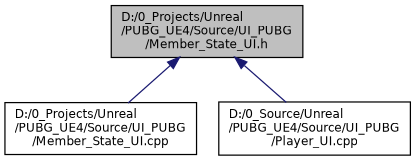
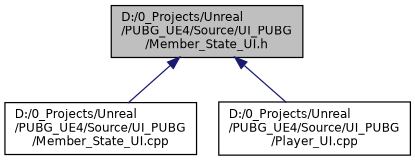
(315, 129) -> (315, 129)
